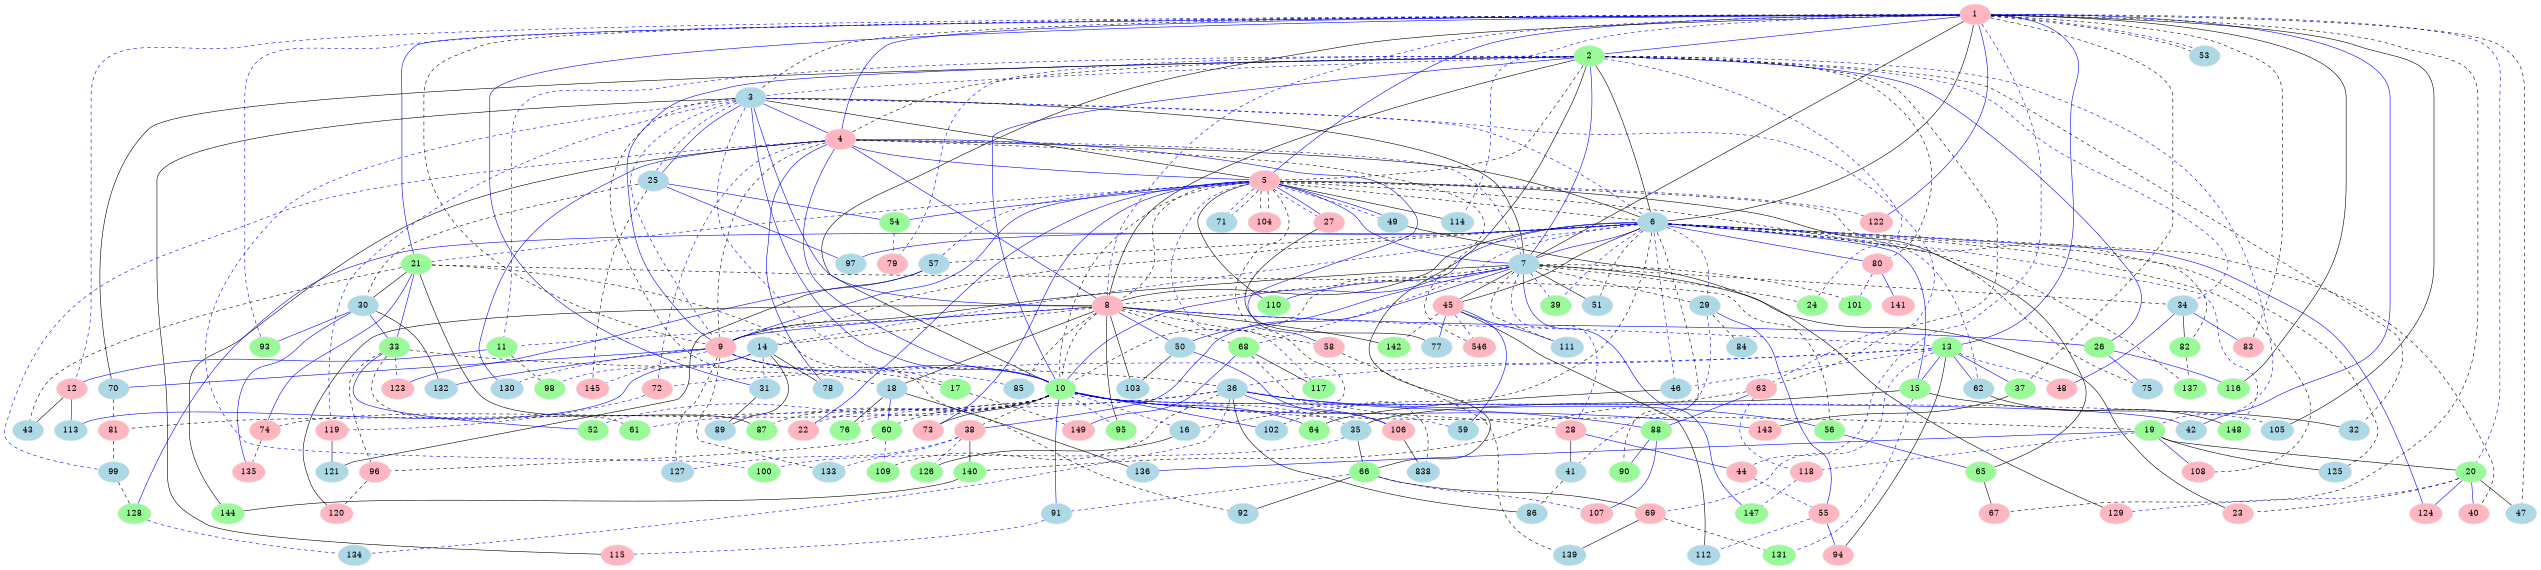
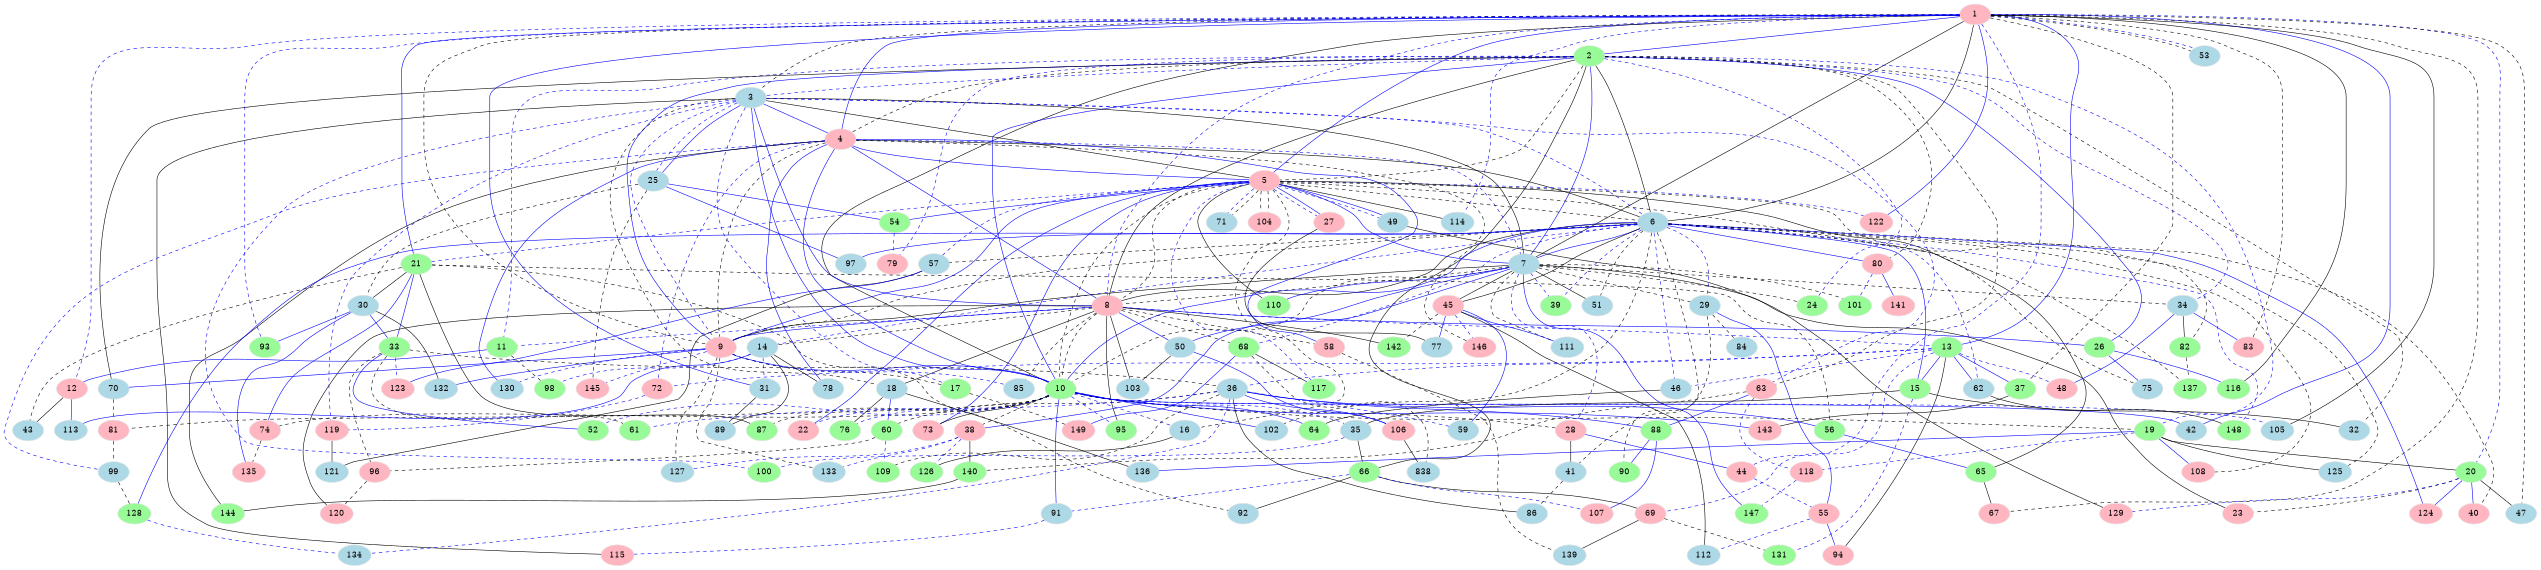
(1480, 347) -> (1480, 347)
(1704, 388) -> (1704, 388)
